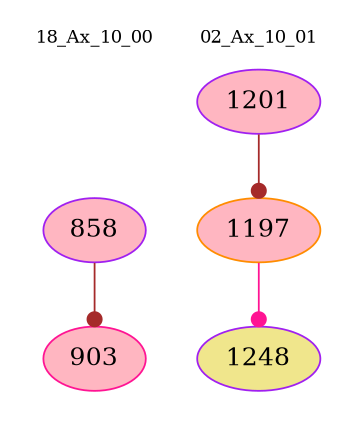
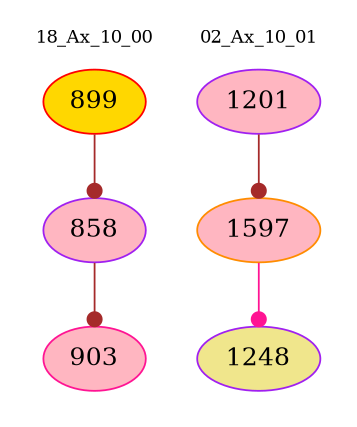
none -> (95, 102)
(259, 230) -> (259, 230)
